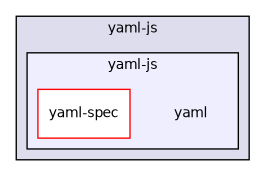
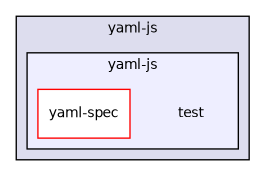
(191, 114) -> (191, 114)
